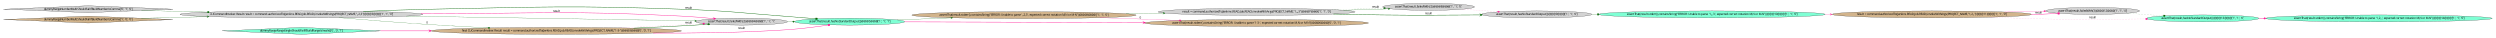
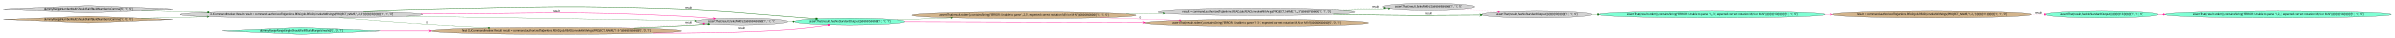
(2093, 11) -> none
